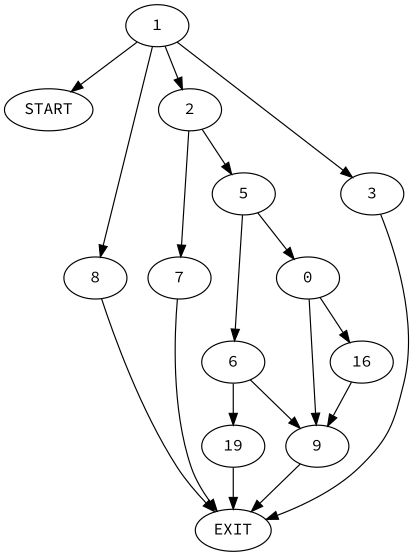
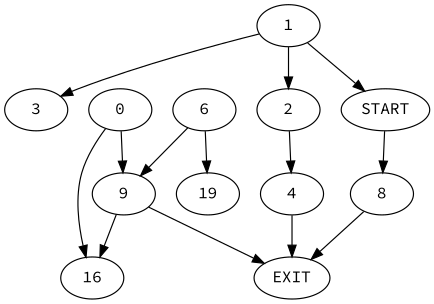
(128, 146) -> (384, 146)
(244, 194) -> none
(180, 278) -> (292, 194)
(401, 393) -> none
(342, 399) -> (110, 230)
(233, 483) -> none
